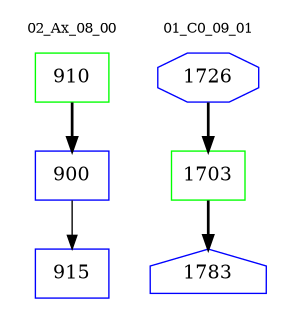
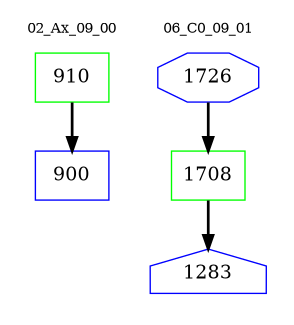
(72, 29) -> (72, 29)
(208, 29) -> (208, 29)
(208, 176) -> (208, 176)
(72, 274) -> none
(208, 274) -> (208, 274)
